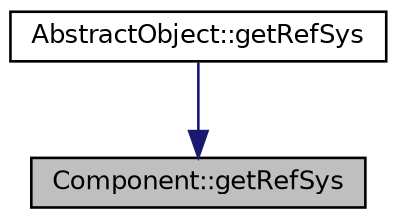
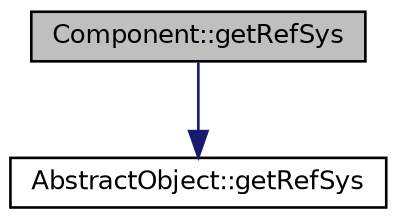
(198, 96) -> (198, 96)
